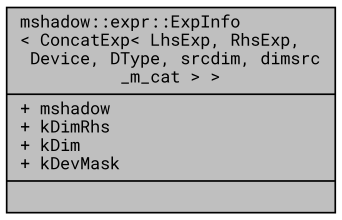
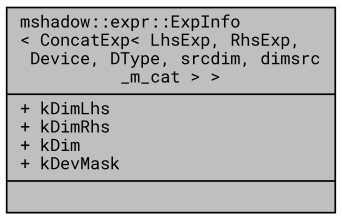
(66, 109) -> (66, 109)
